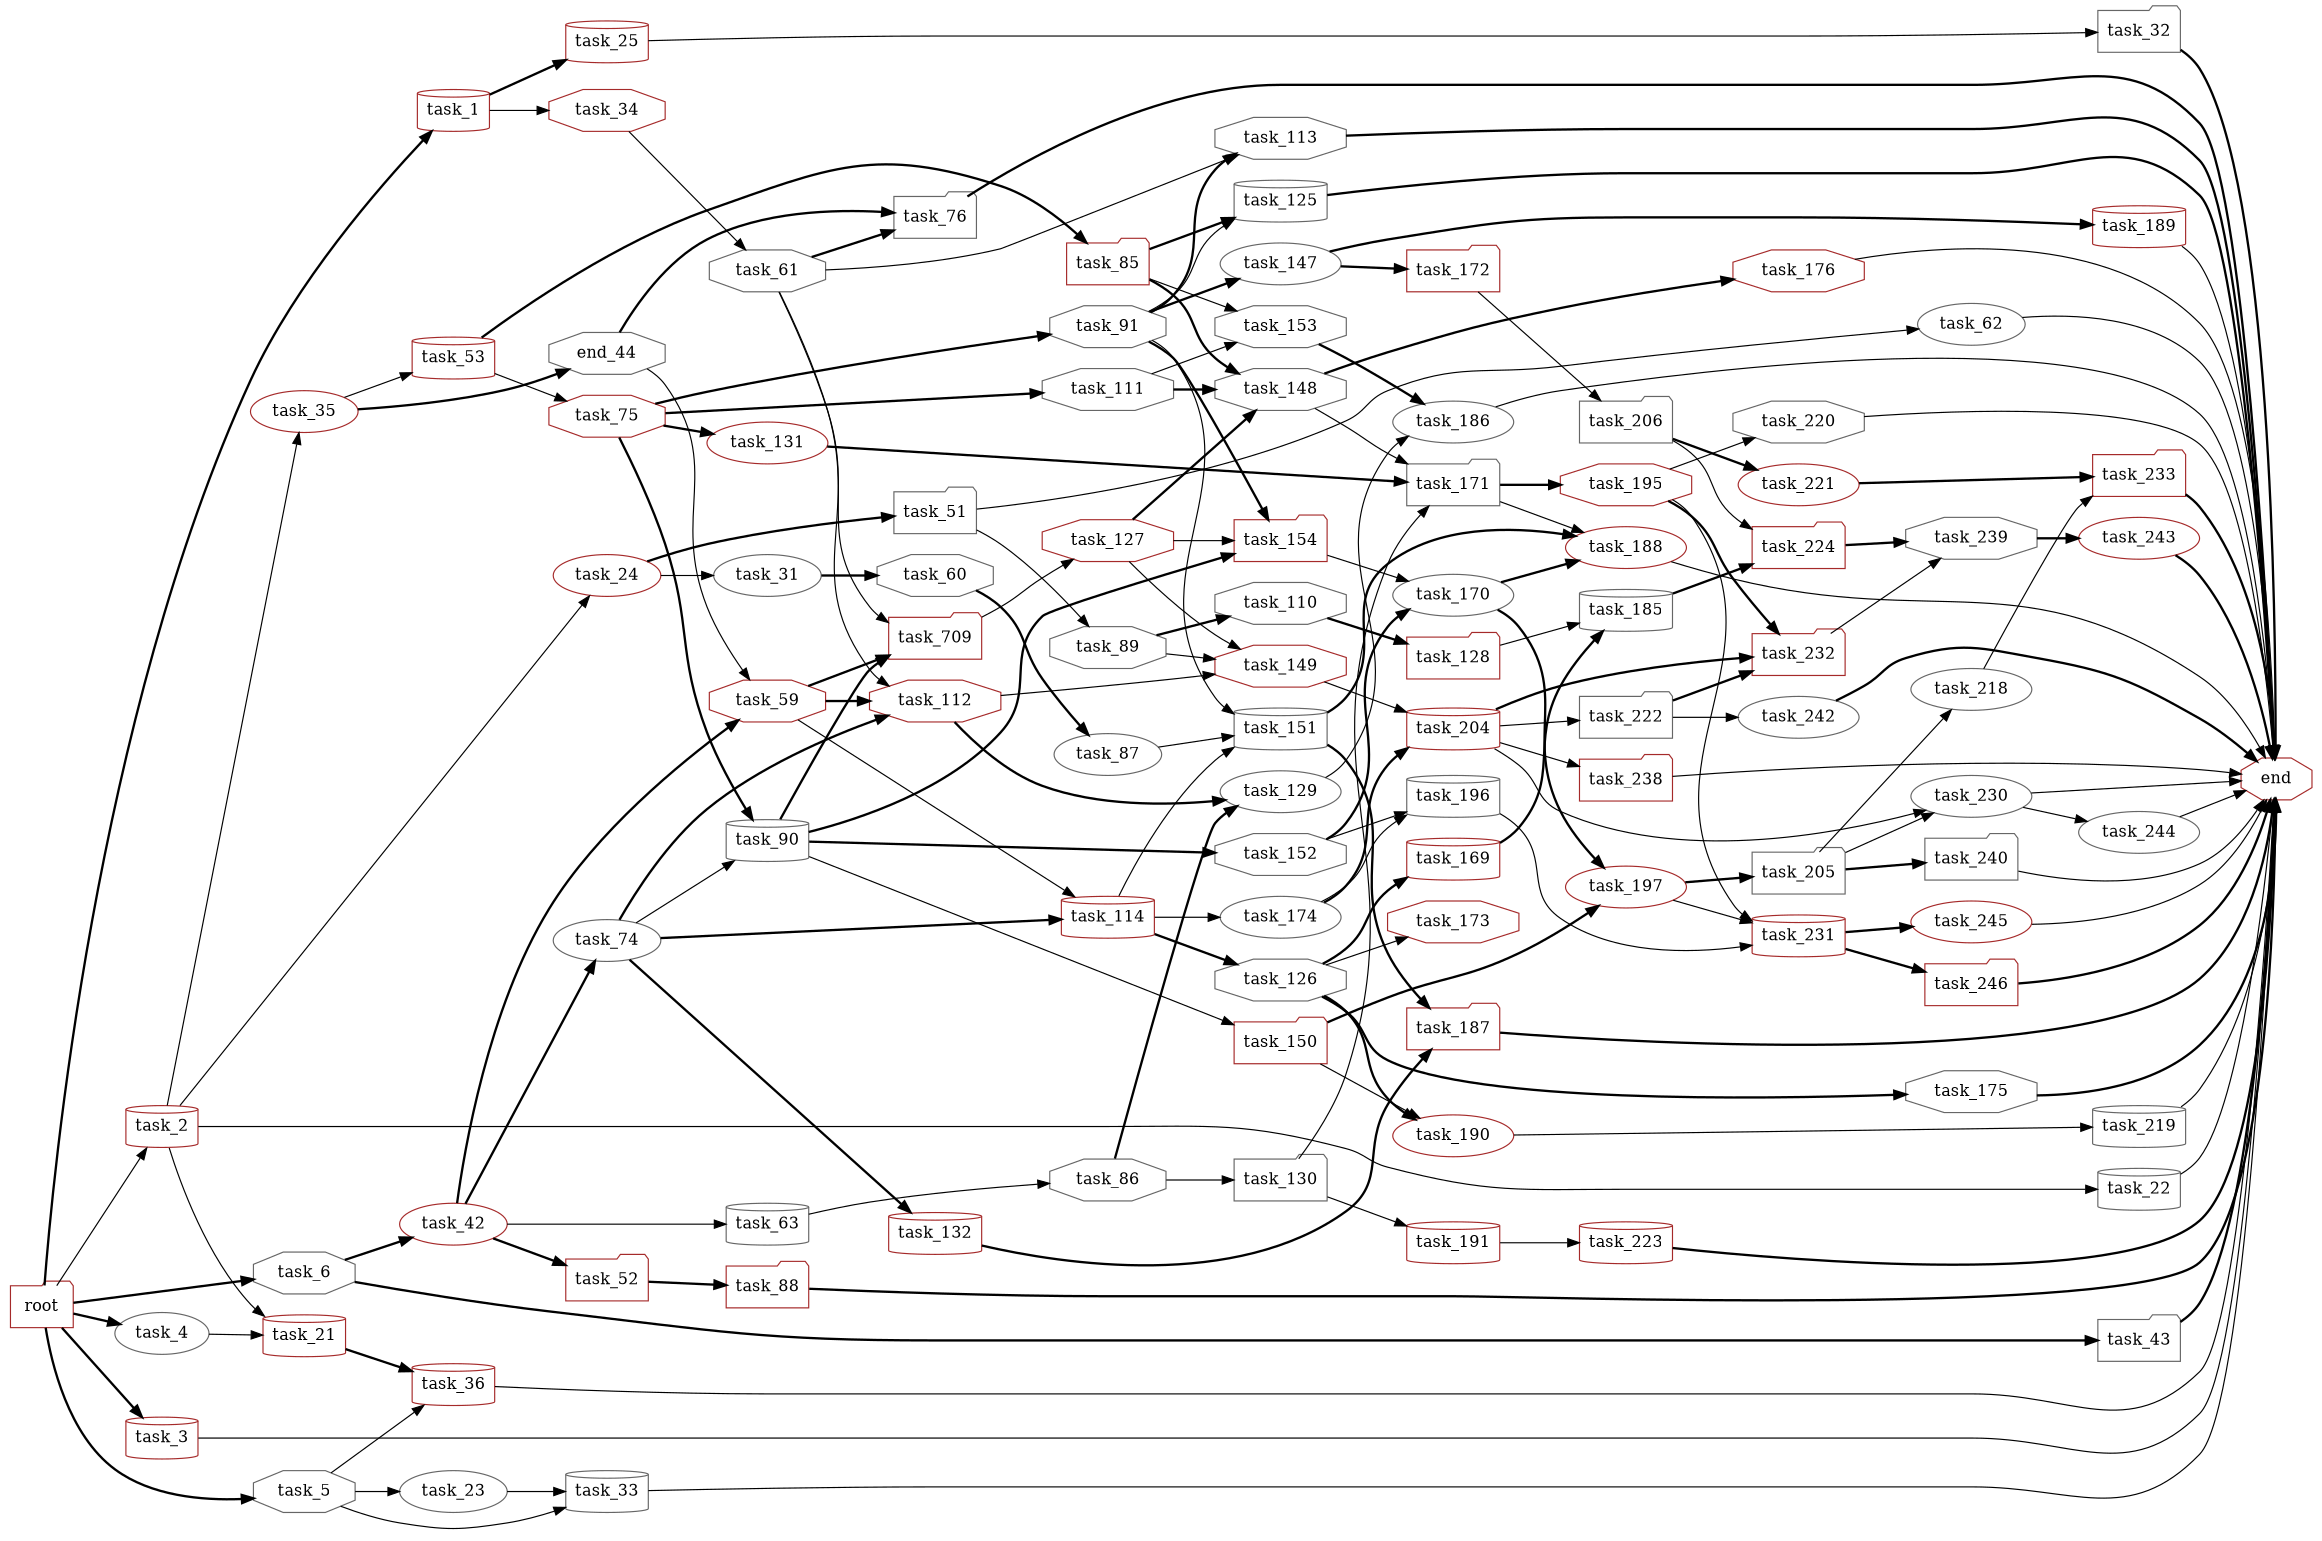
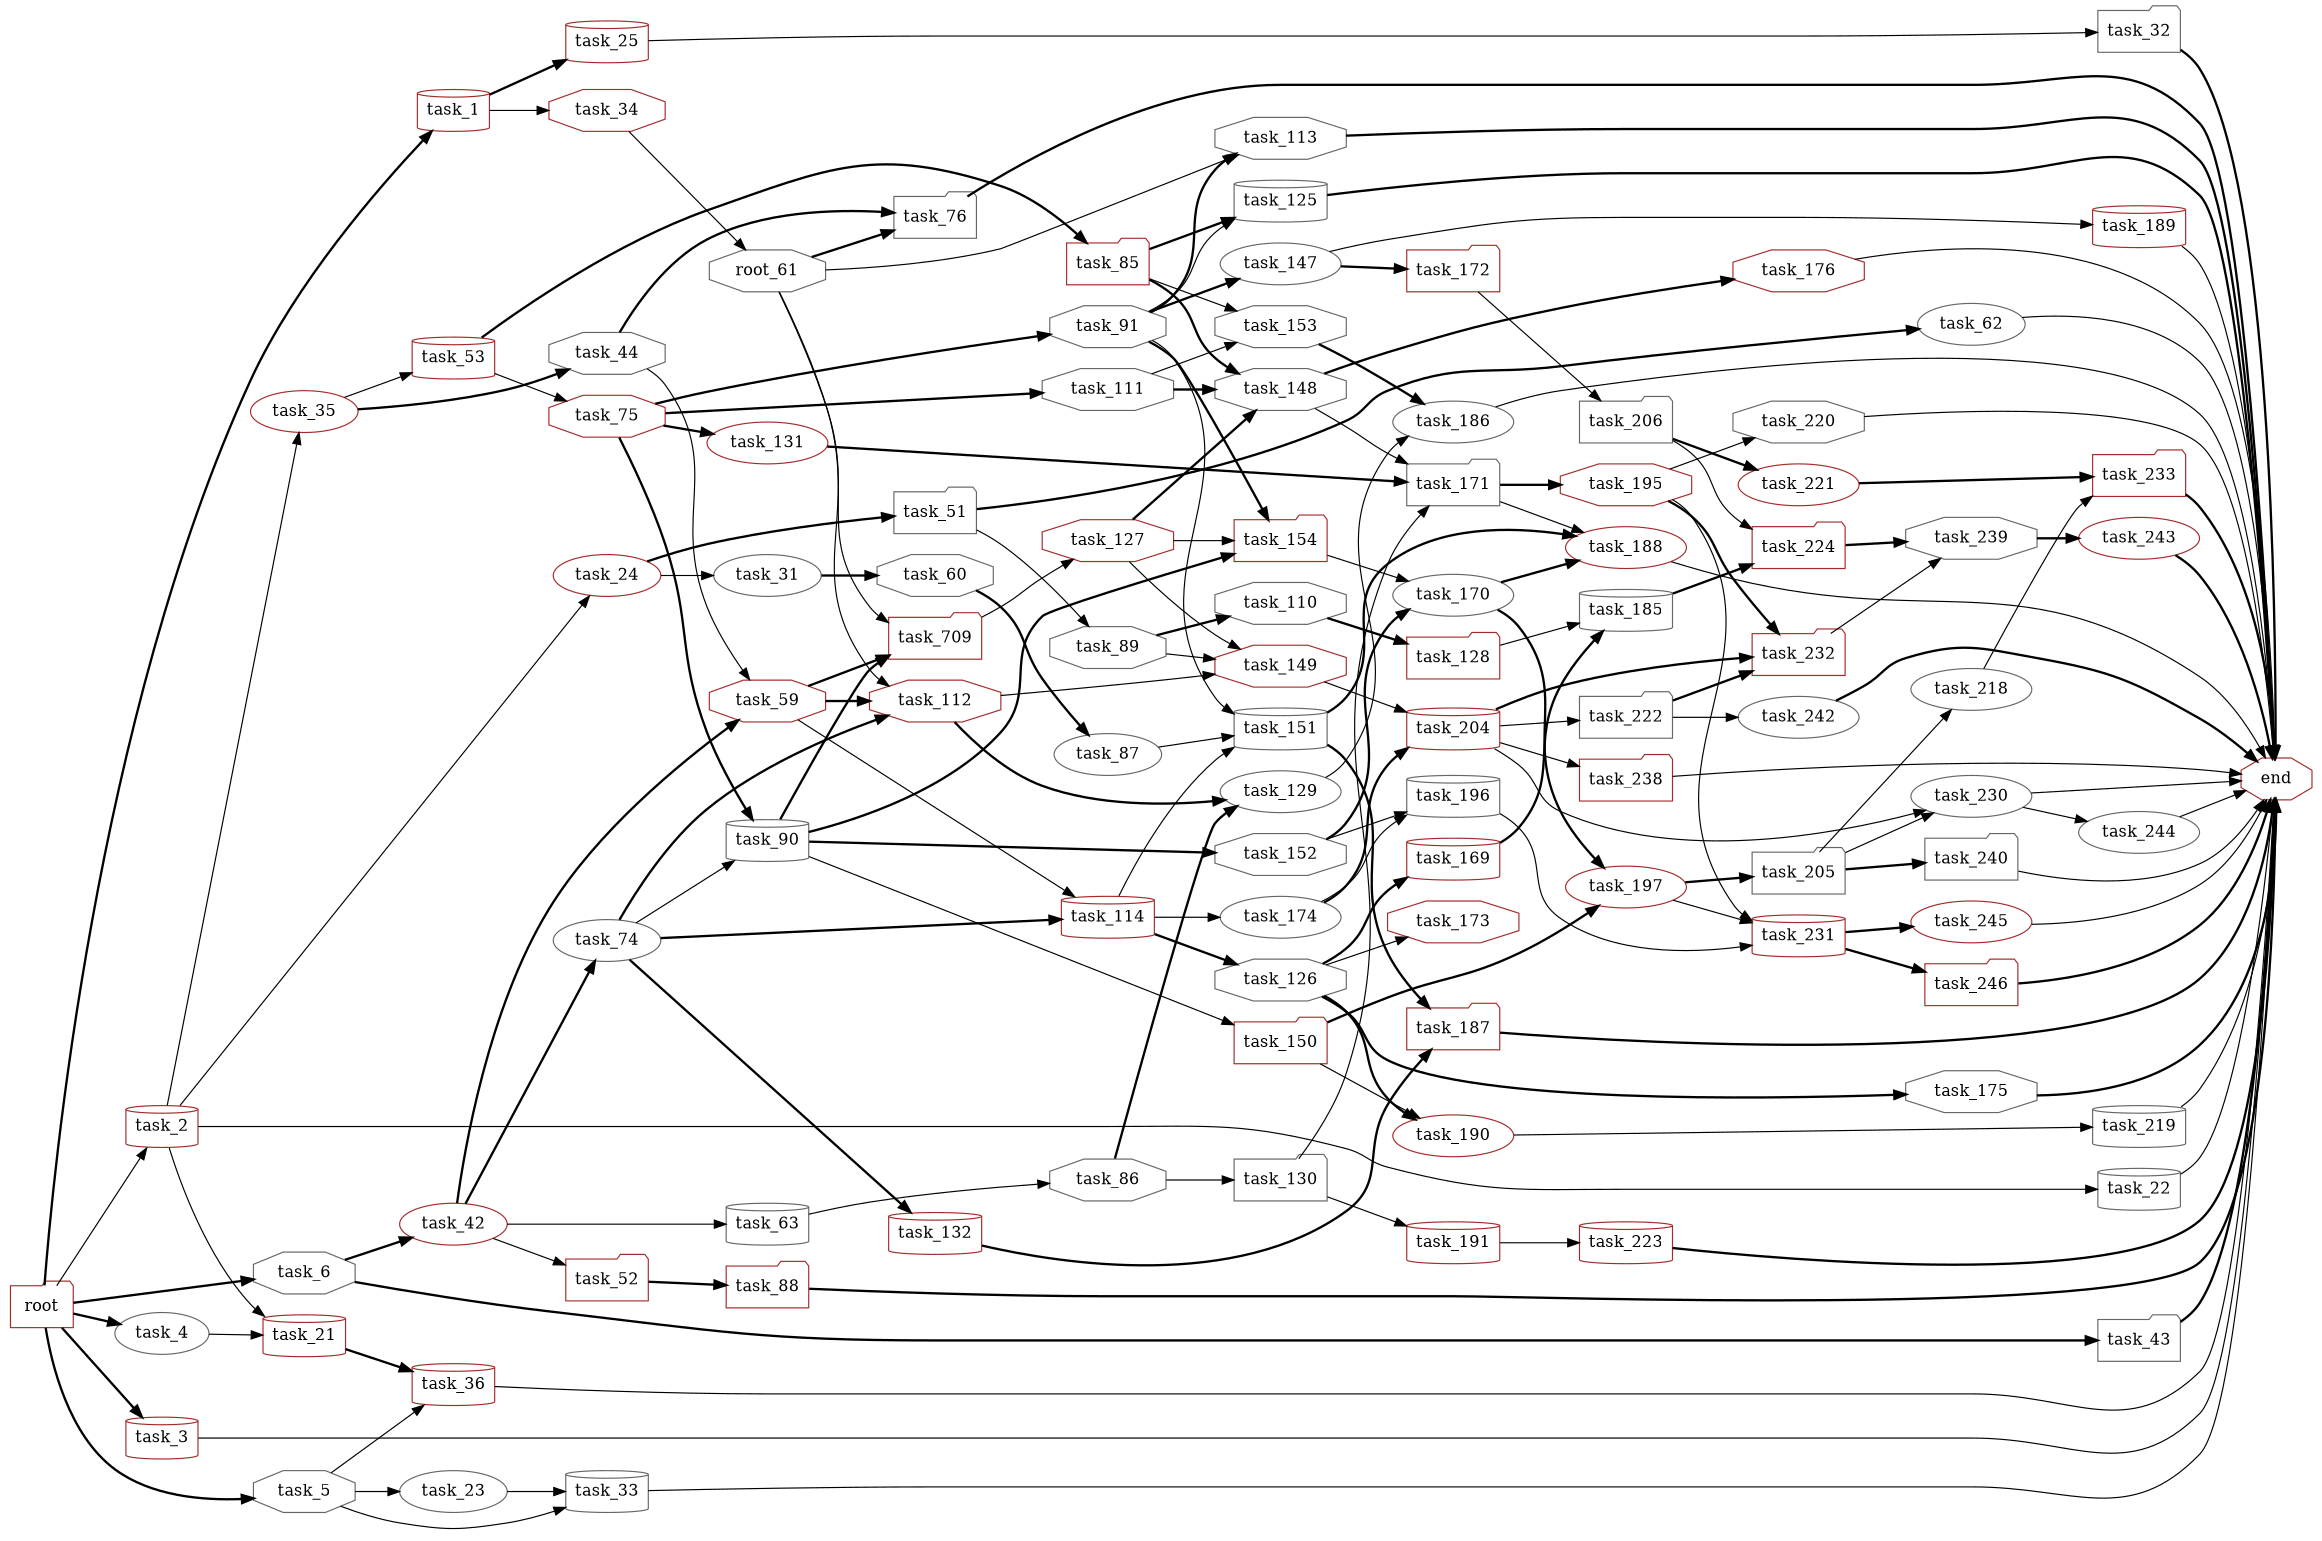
(1704, 217) -> (1704, 217)
(767, 271) -> (767, 271)
(607, 353) -> (607, 353)
(1431, 377) -> (1431, 377)
(523, 1250) -> (523, 1250)
